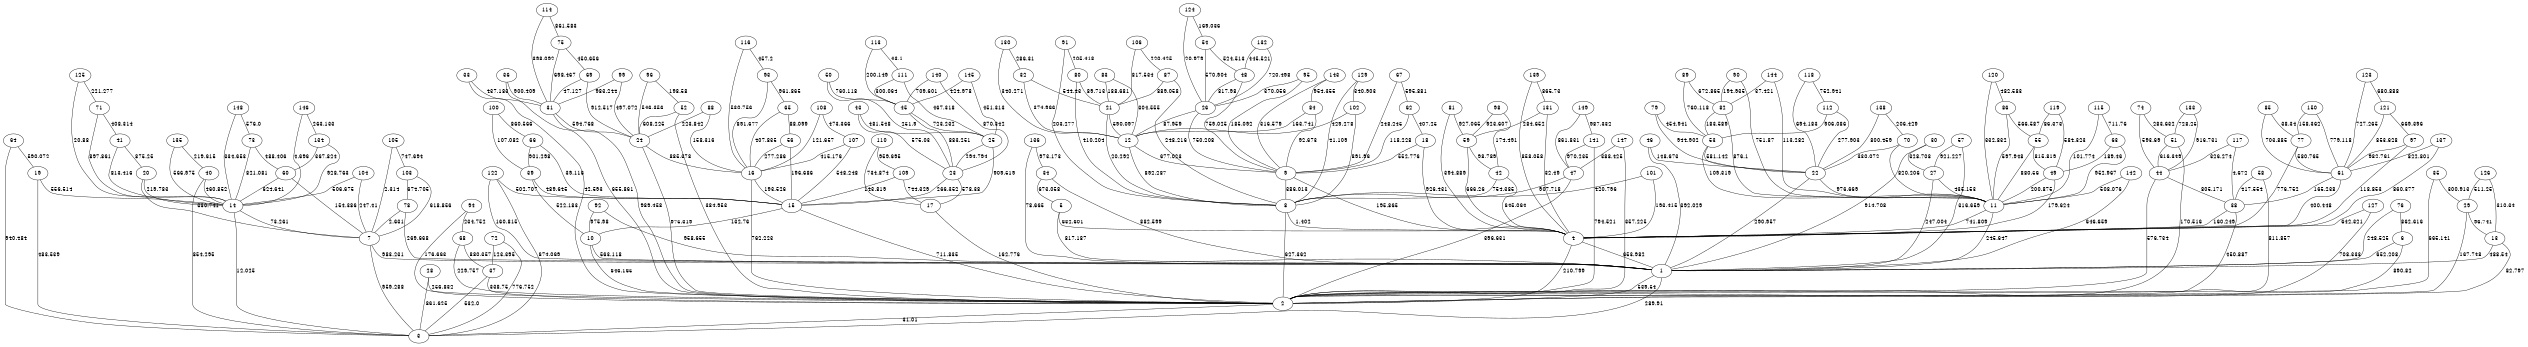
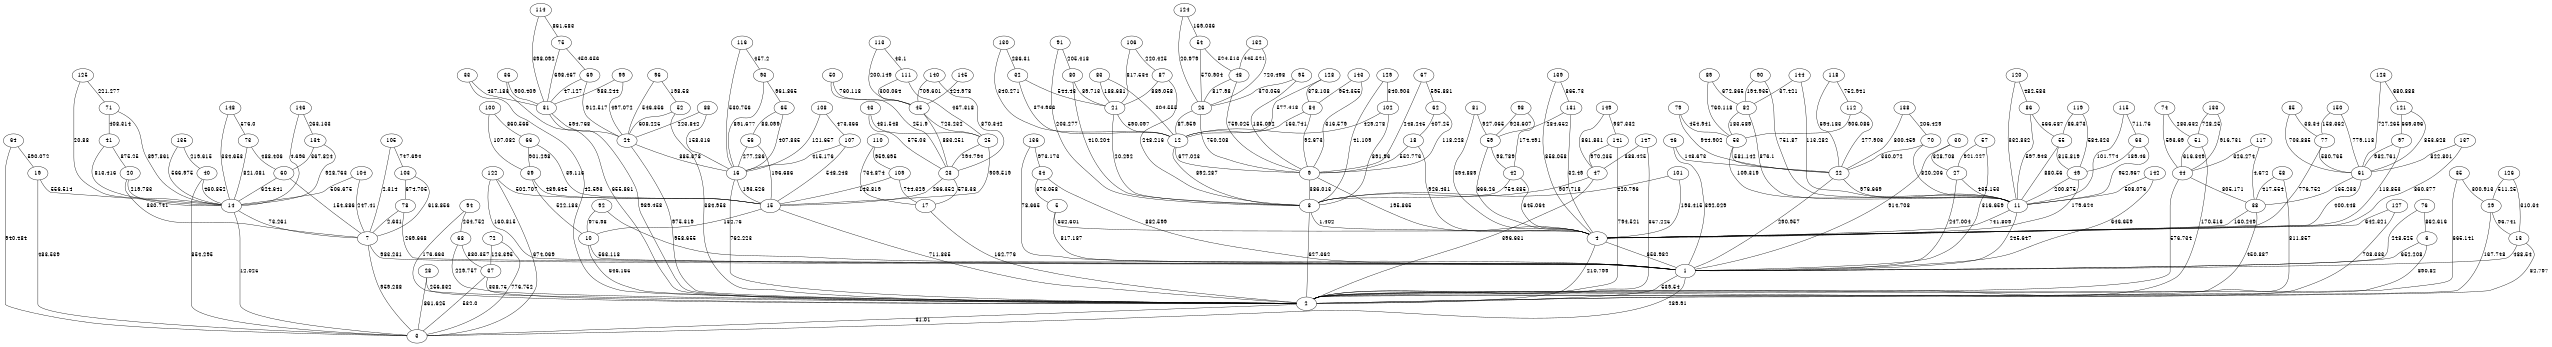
none -> (1329, 75)
(981, 112) -> none
